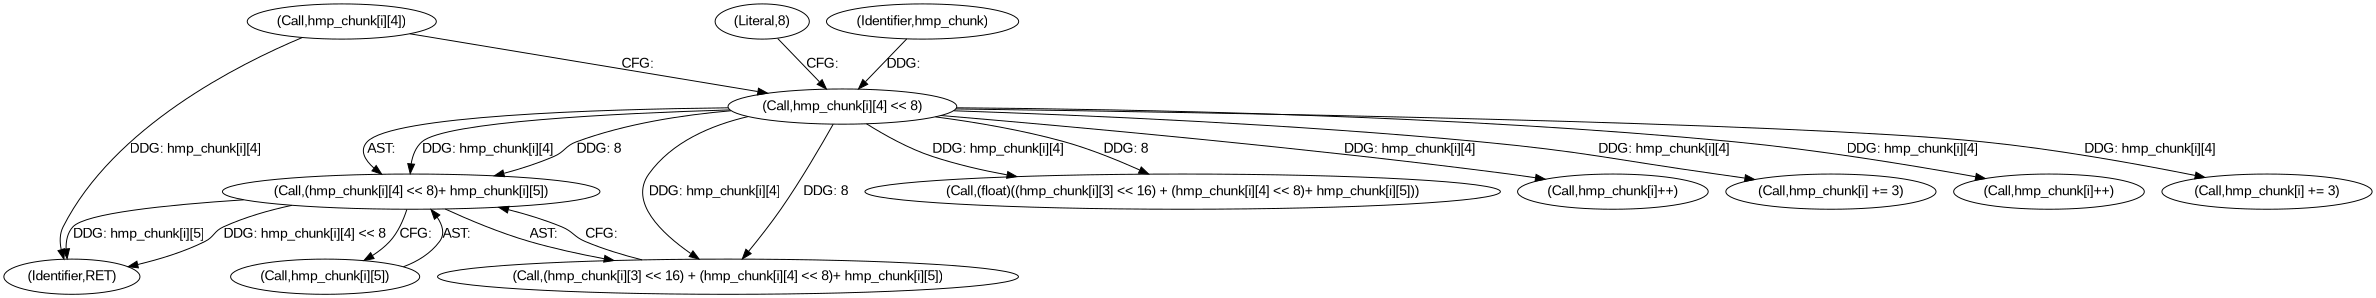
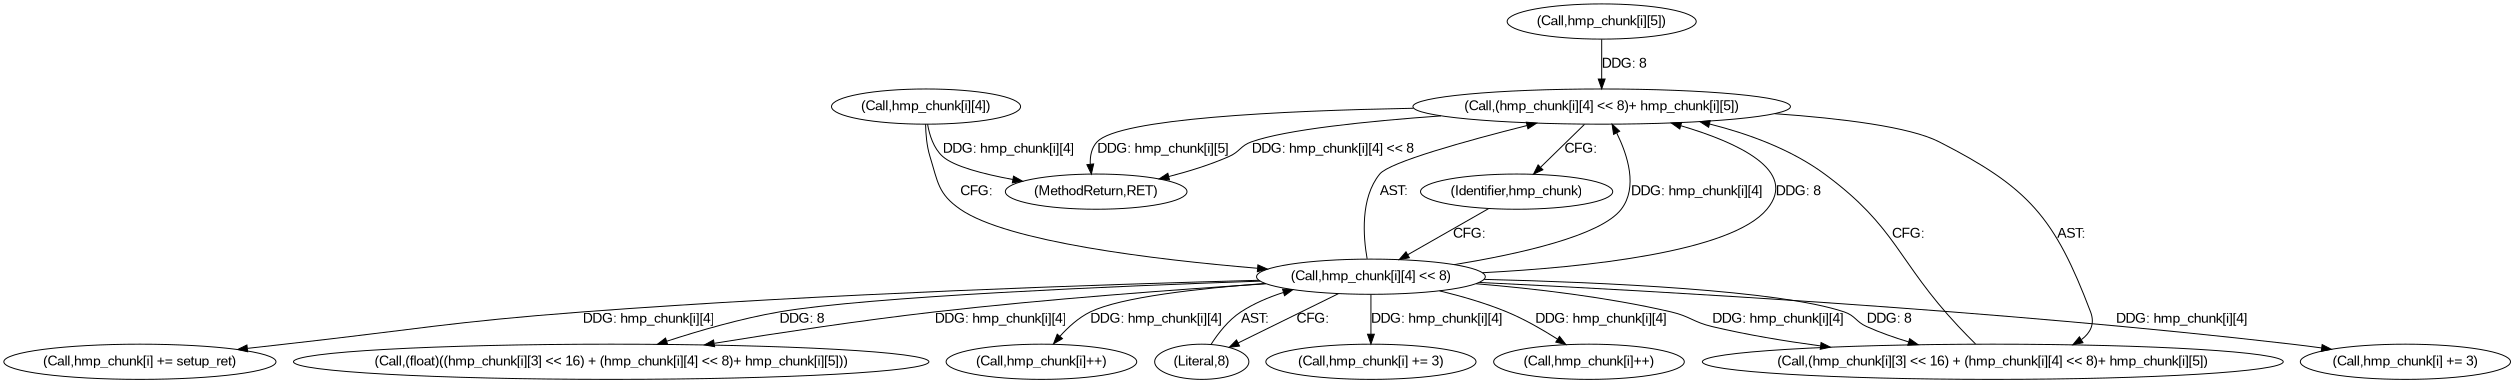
(824, 64) -> (1257, 319)
(905, 64) -> (1471, 234)
(459, 234) -> (1624, 64)
(394, 236) -> (1563, 146)
(72, 277) -> (1096, 192)
none -> (1288, 318)
none -> (140, 362)
